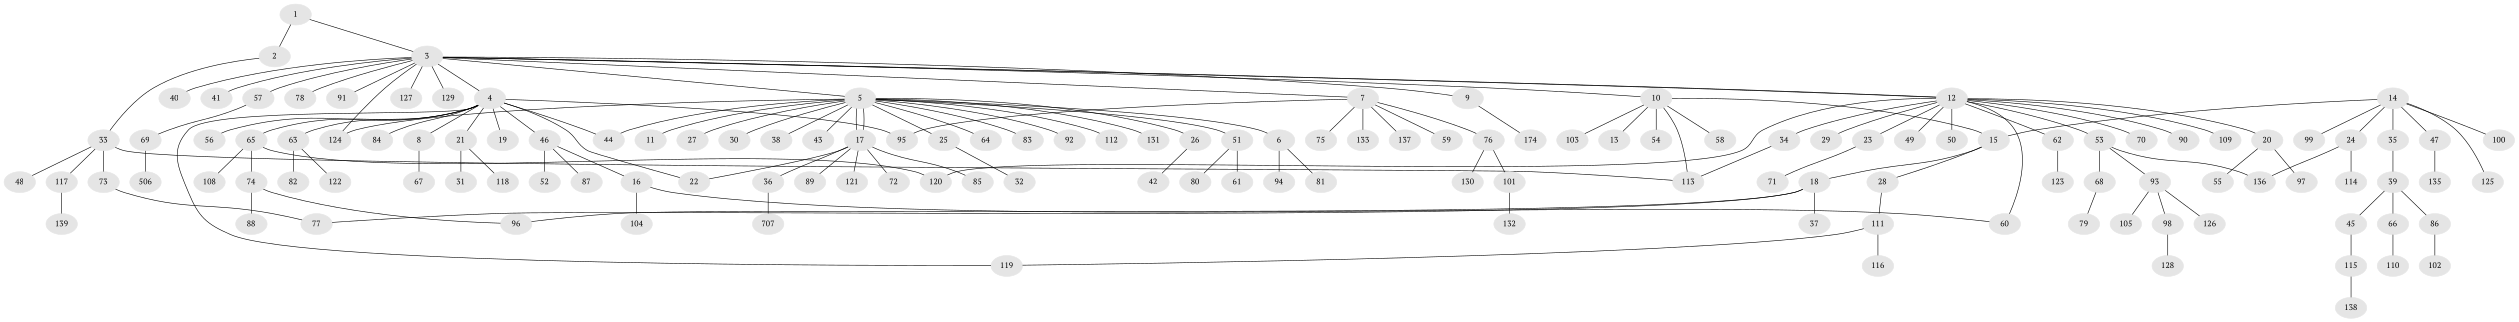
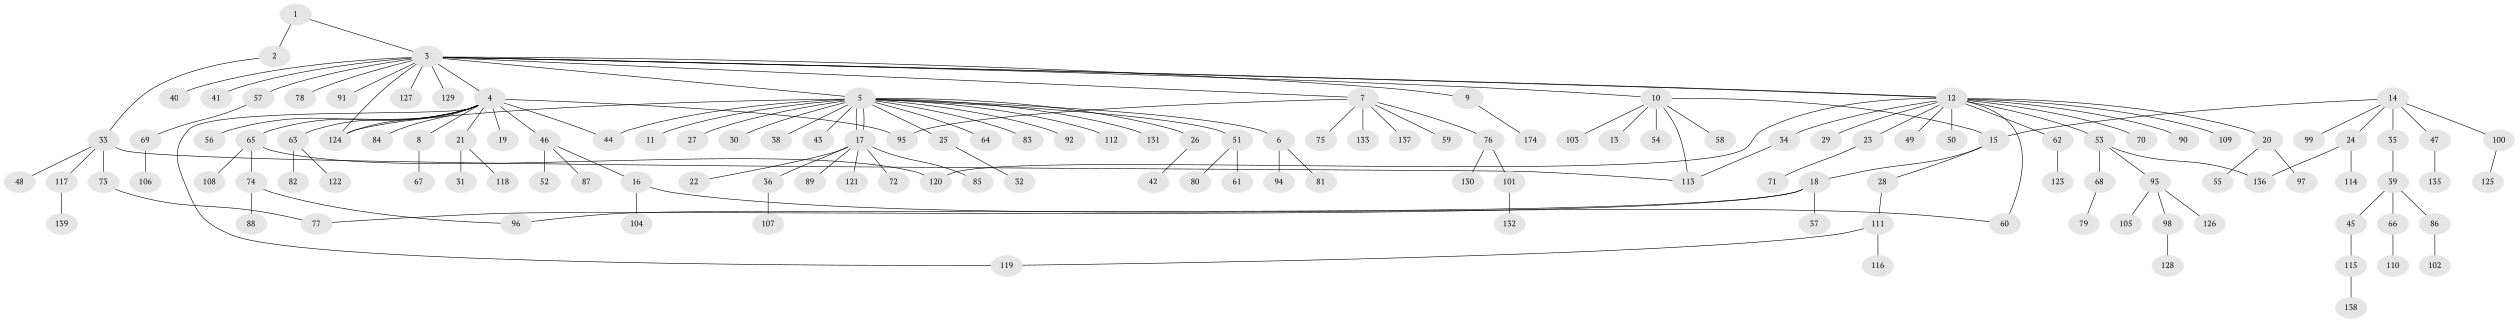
(2454, 128) -> (2493, 161)
(587, 150) -> (413, 119)
(145, 182) -> (145, 182)
(768, 224) -> (768, 224)
